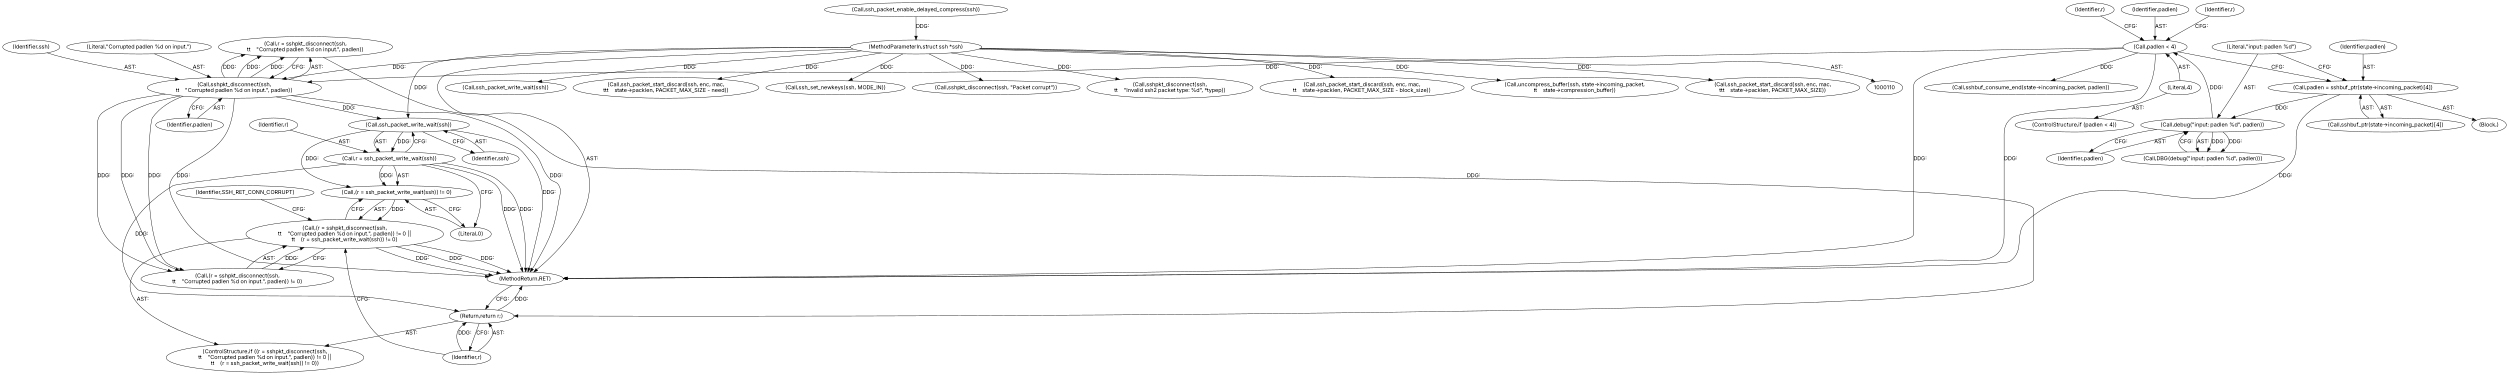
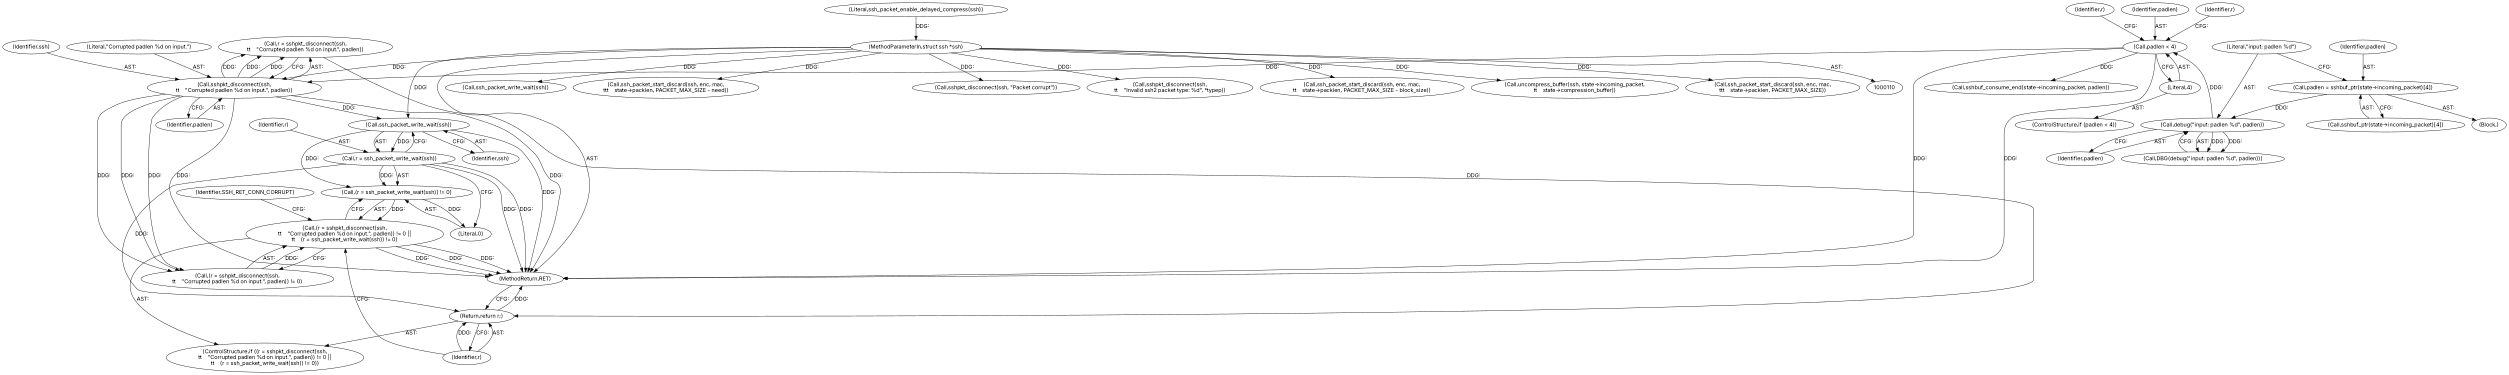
(916, 10) -> (916, 10)
(2256, 67) -> (2160, 67)
(836, 88) -> none
(2387, 108) -> (2387, 108)
(456, 210) -> (456, 210)
(1870, 267) -> none
